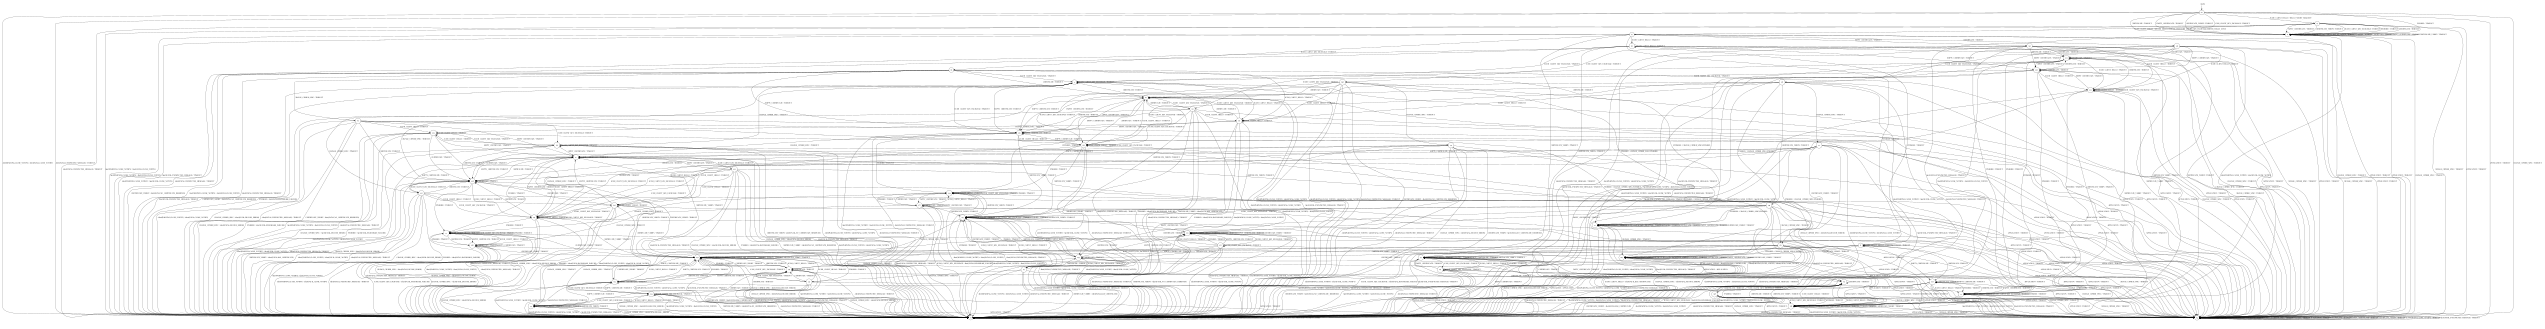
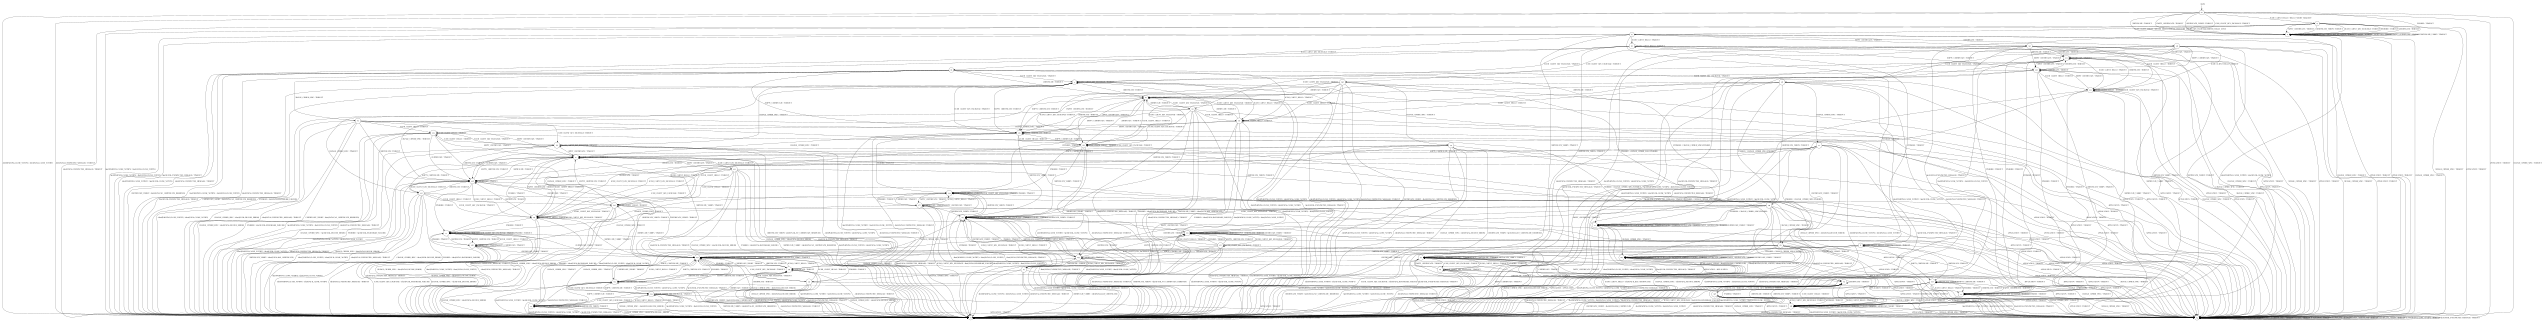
(798, 279) -> none
